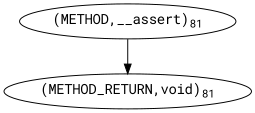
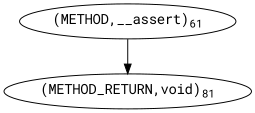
(196, 20) -> (196, 20)
